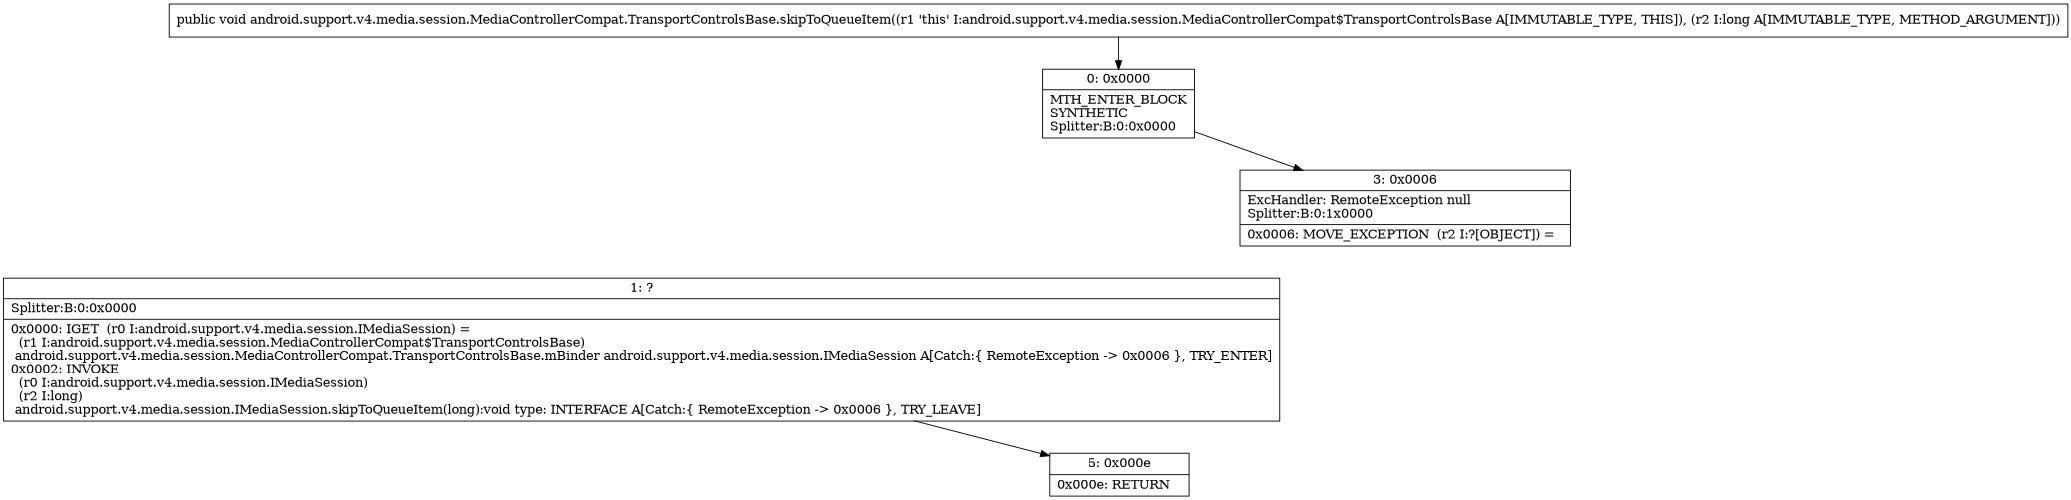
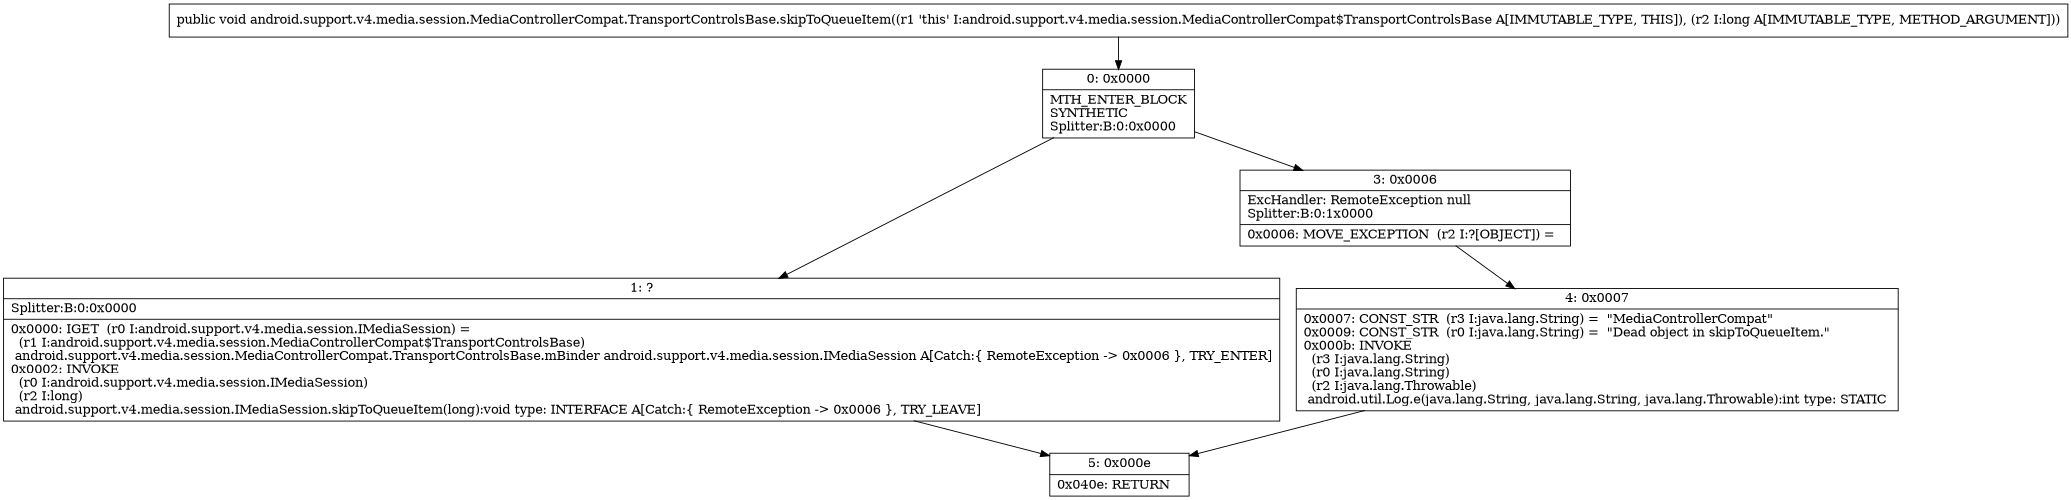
none -> (920, 206)
none -> (1597, 350)
(1119, 485) -> (1119, 485)
